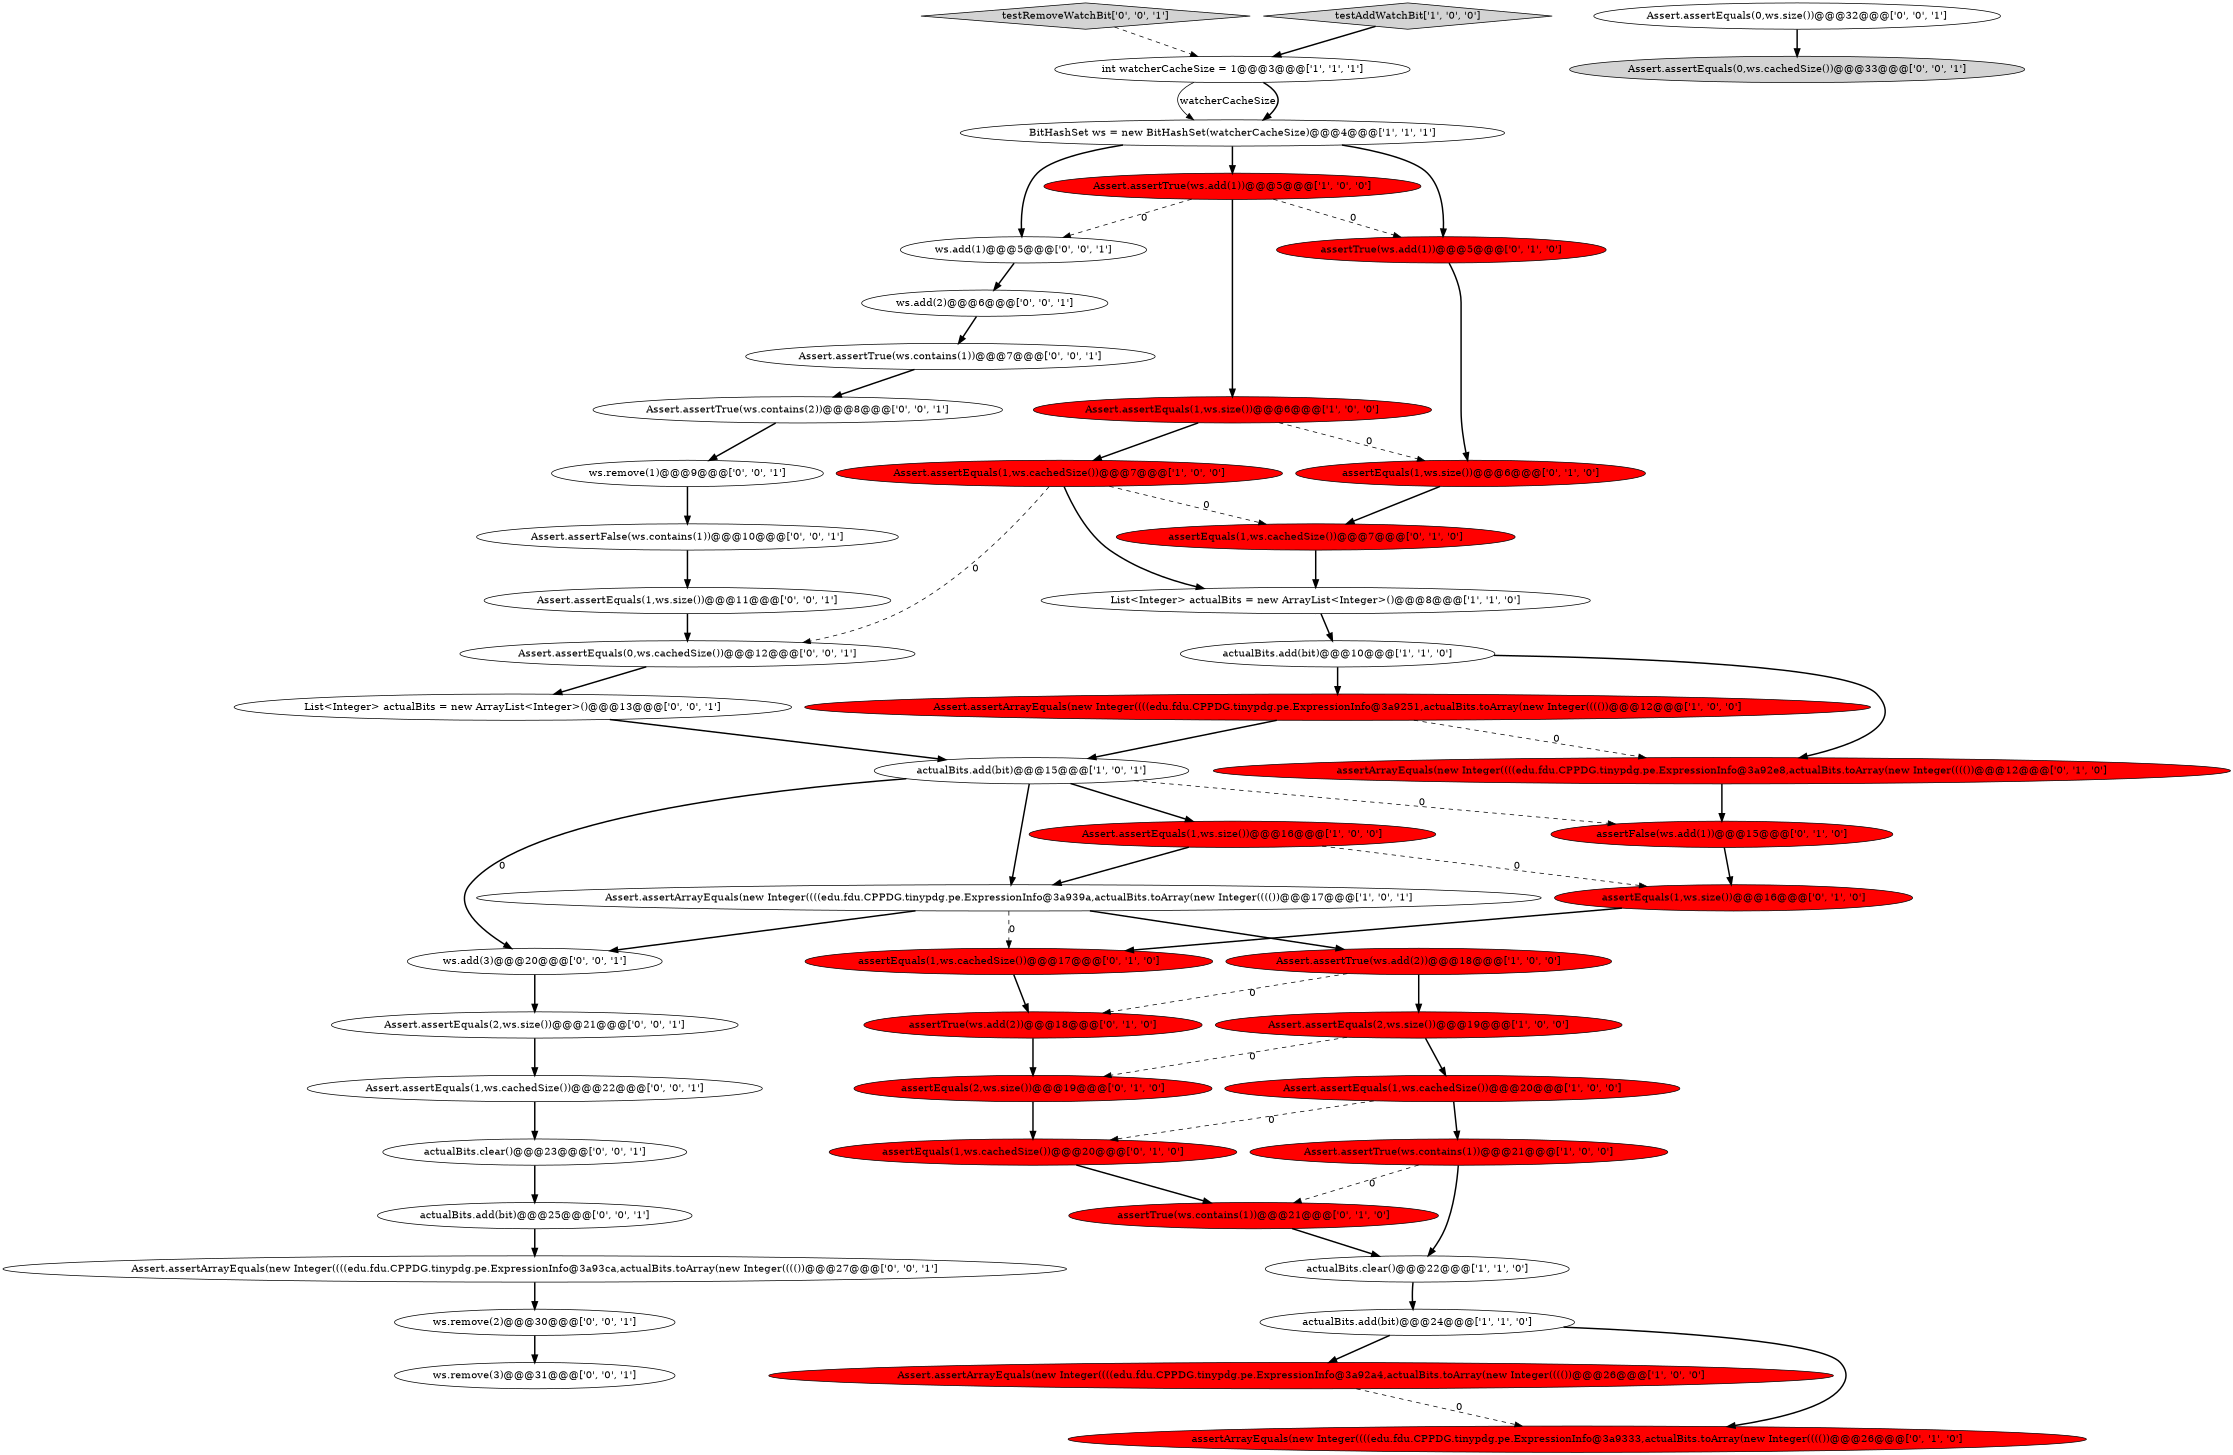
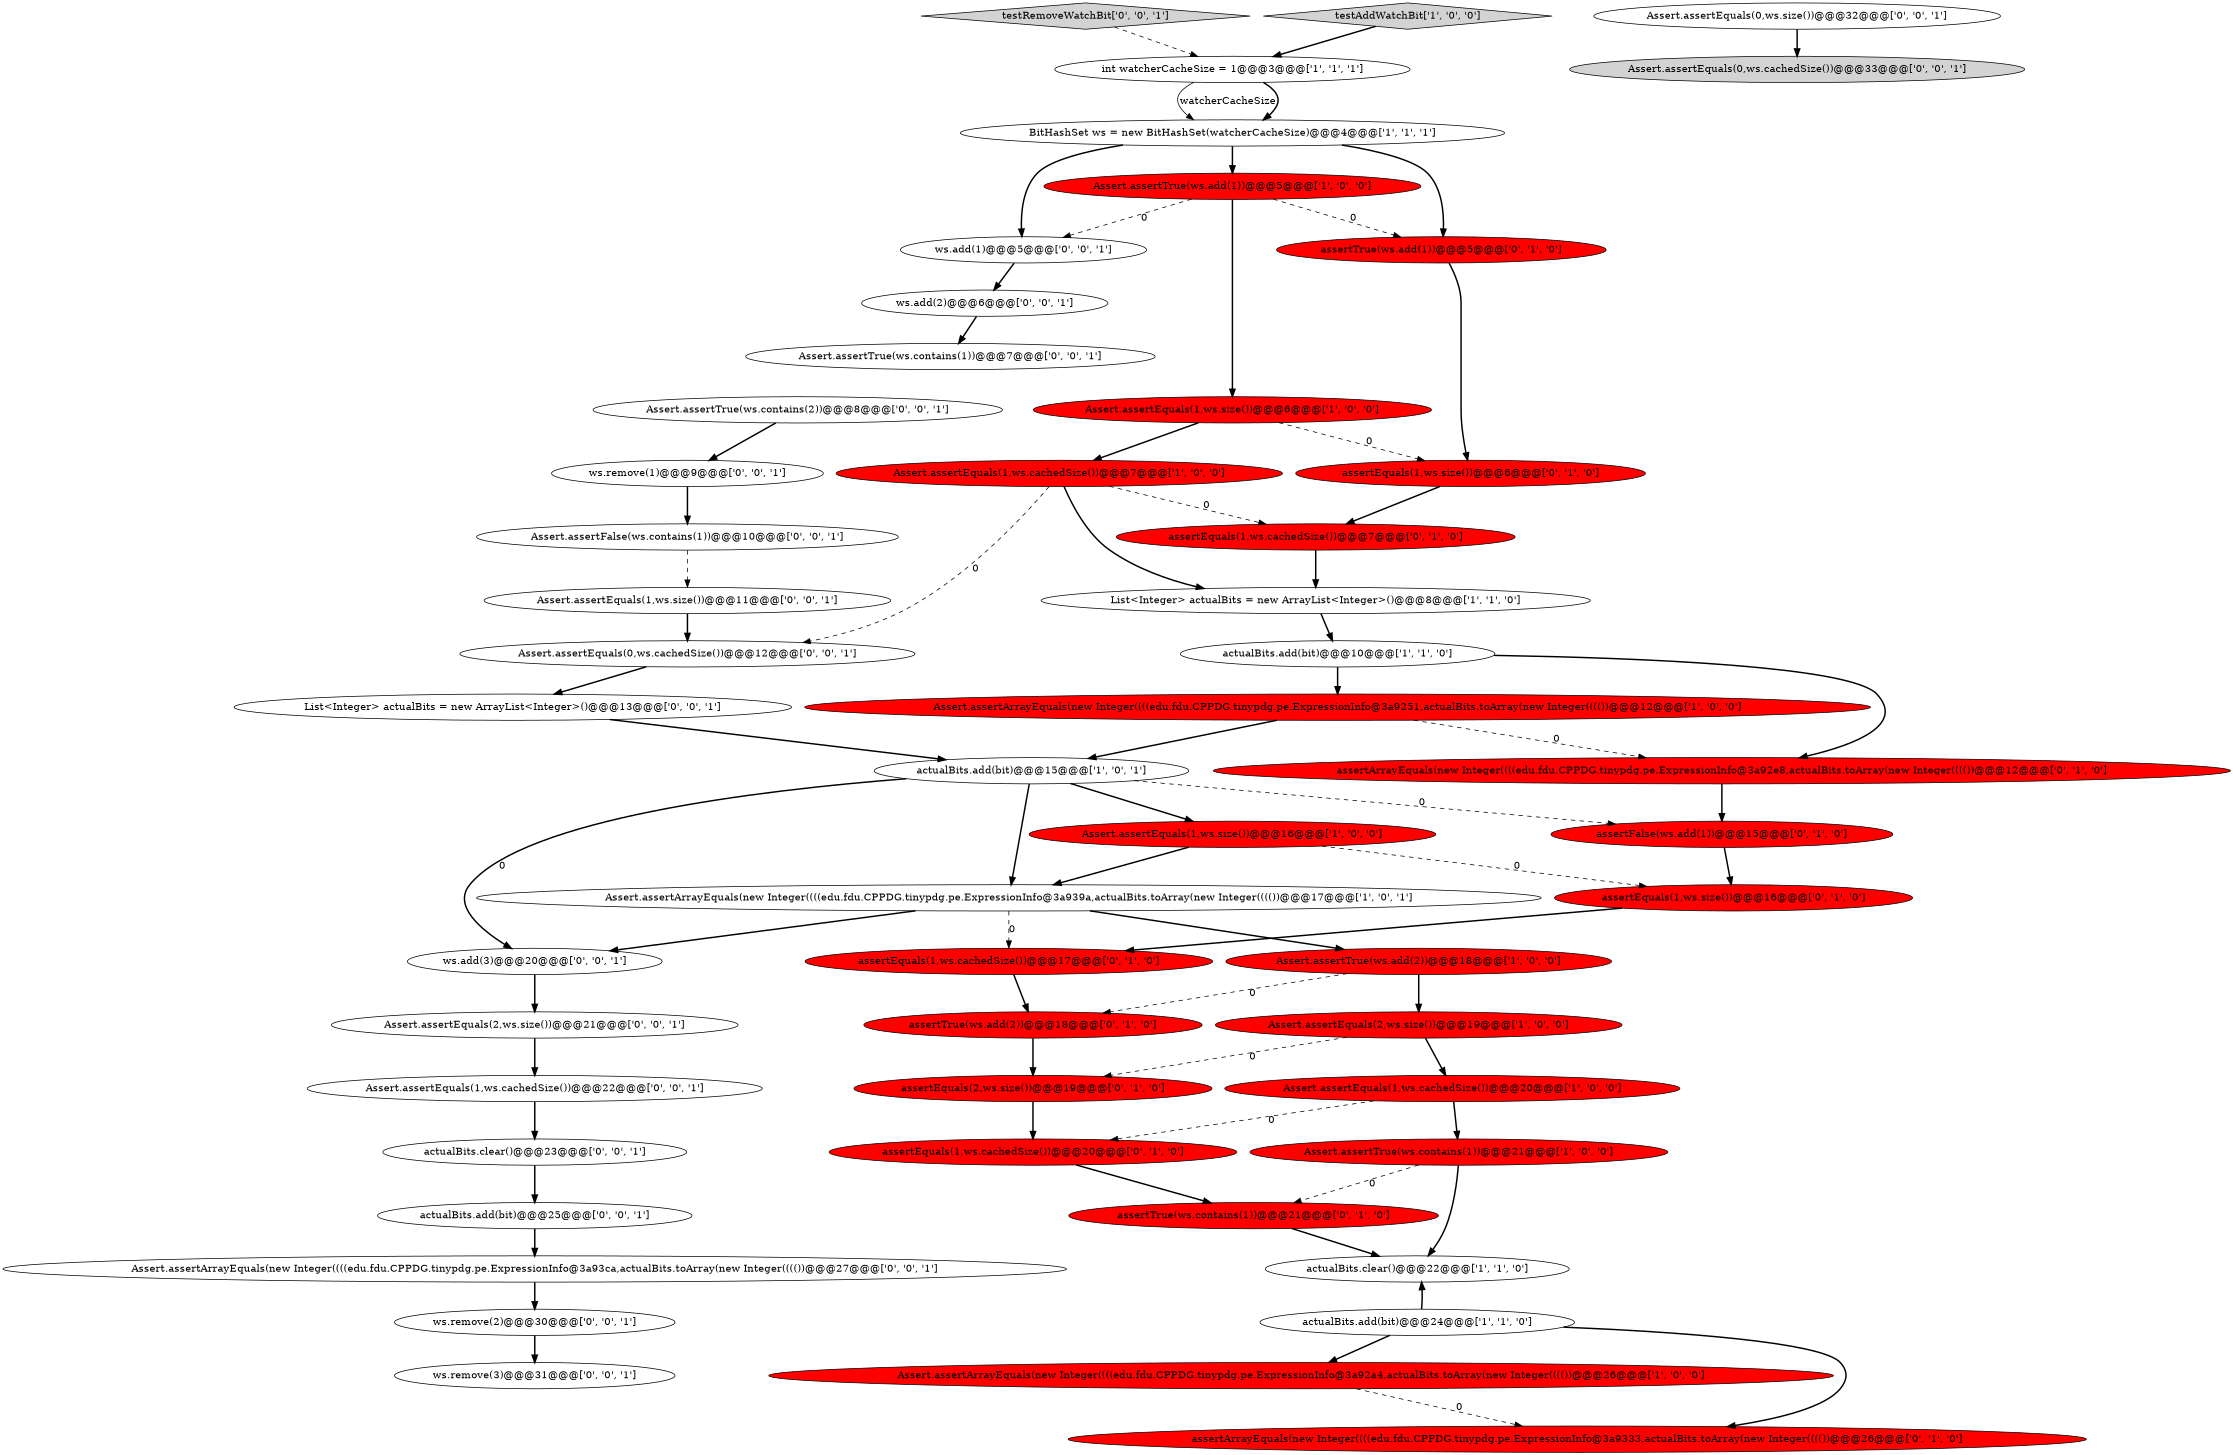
(878, 382) -> none
(687, 565) -> (687, 565)
(1412, 1292) -> (1422, 1299)
